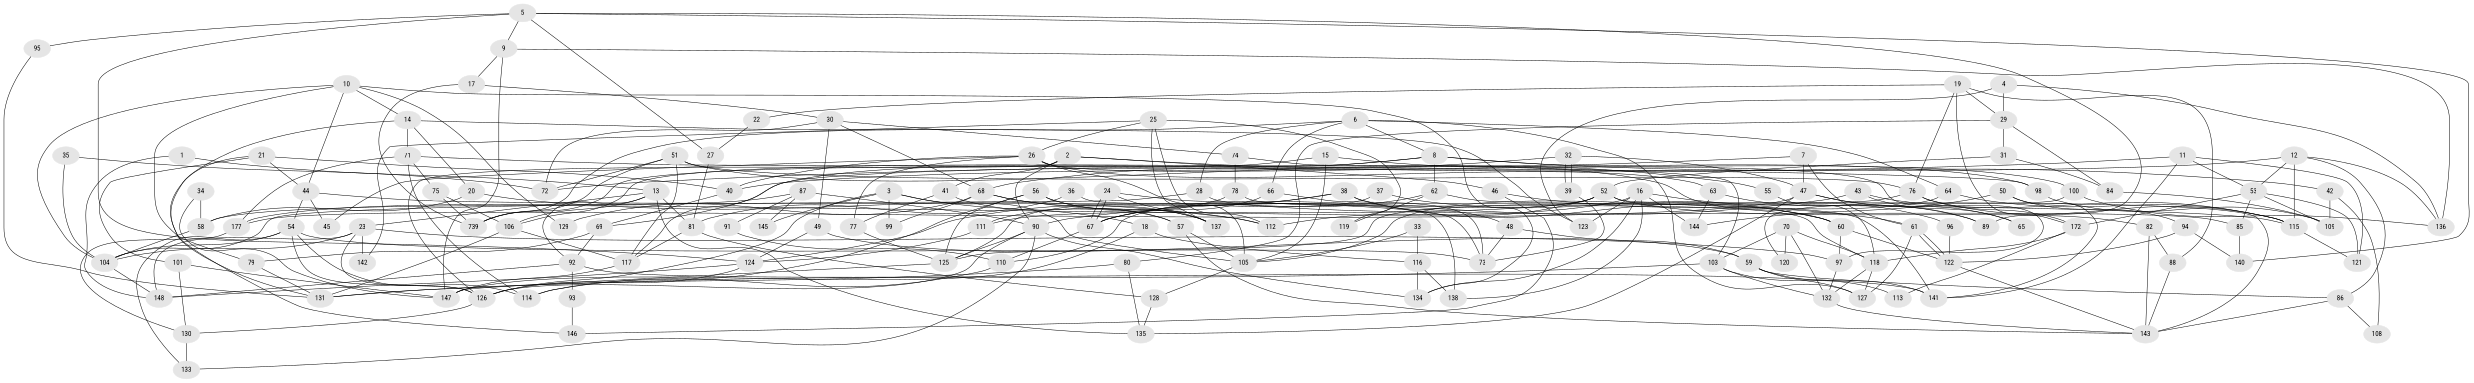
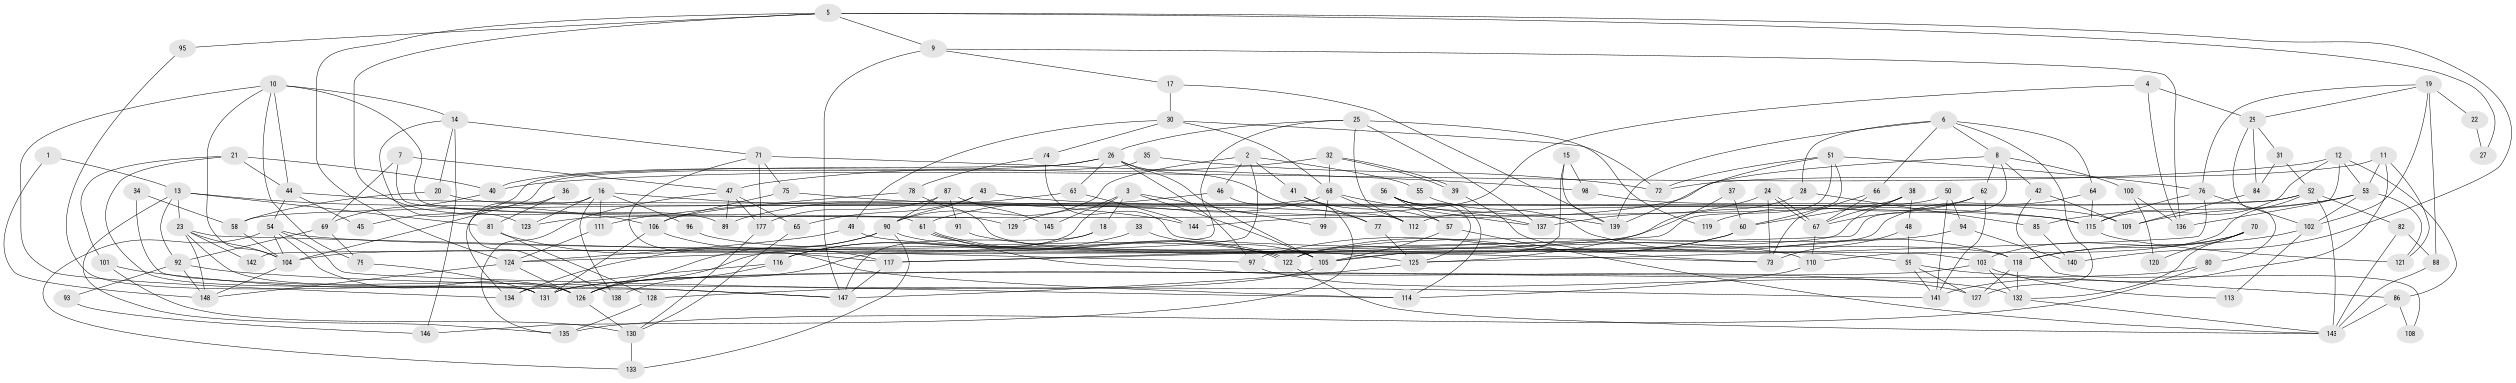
(701, 191) -> none
(474, 227) -> (1615, 227)
(2076, 227) -> (2309, 227)
none -> (725, 281)
